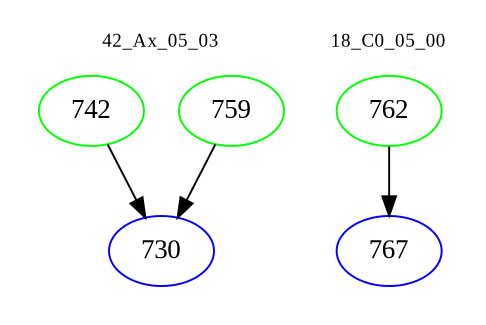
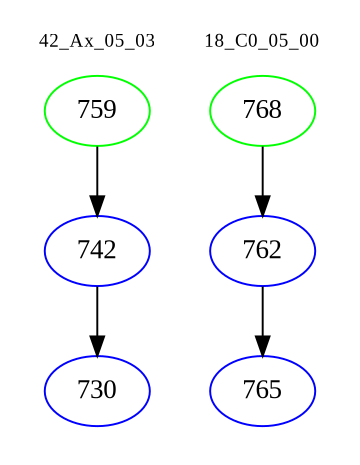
(91, 111) -> (97, 251)
none -> (263, 111)
(389, 111) -> (263, 251)
(201, 172) -> (97, 171)
(389, 251) -> (263, 391)
